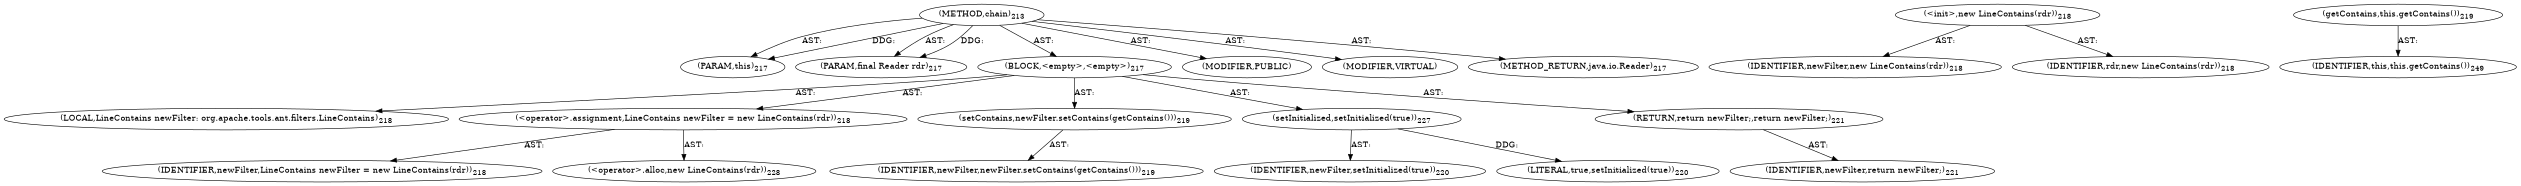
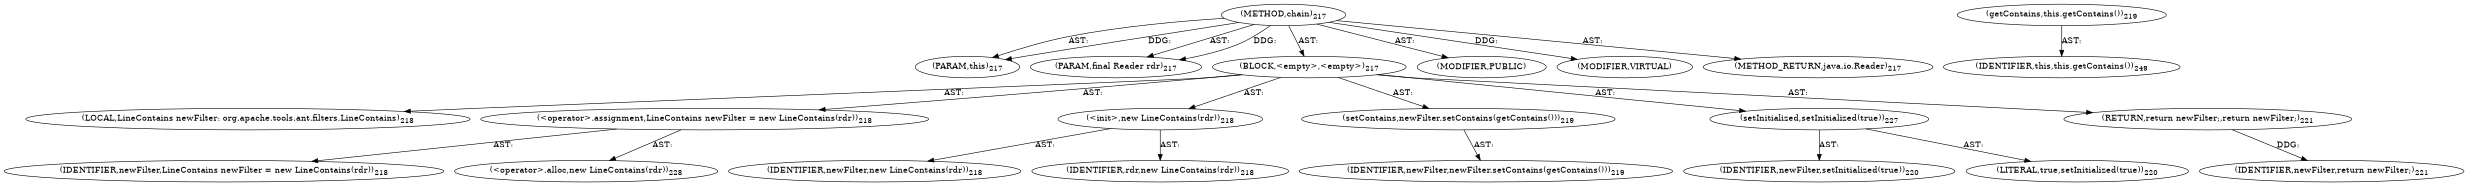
(1018, 14) -> (1320, 14)
(1237, 41) -> (1488, 41)
none -> (1238, 92)
(1508, 145) -> (1975, 145)
(1820, 145) -> (2290, 145)
